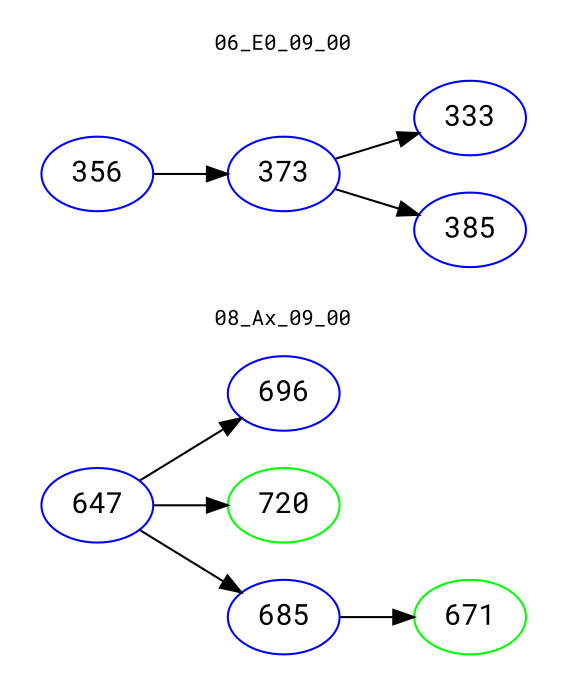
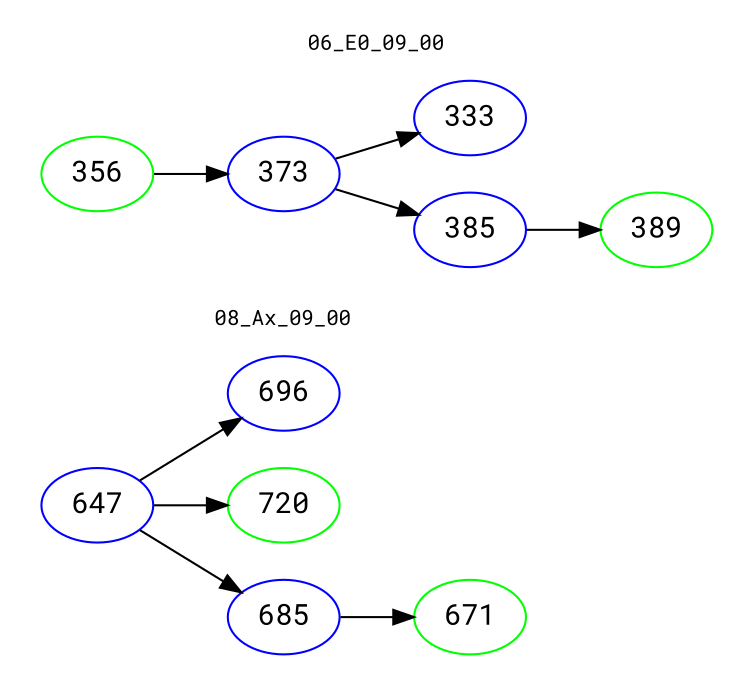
(97, 174) -> (97, 174)
none -> (656, 230)
